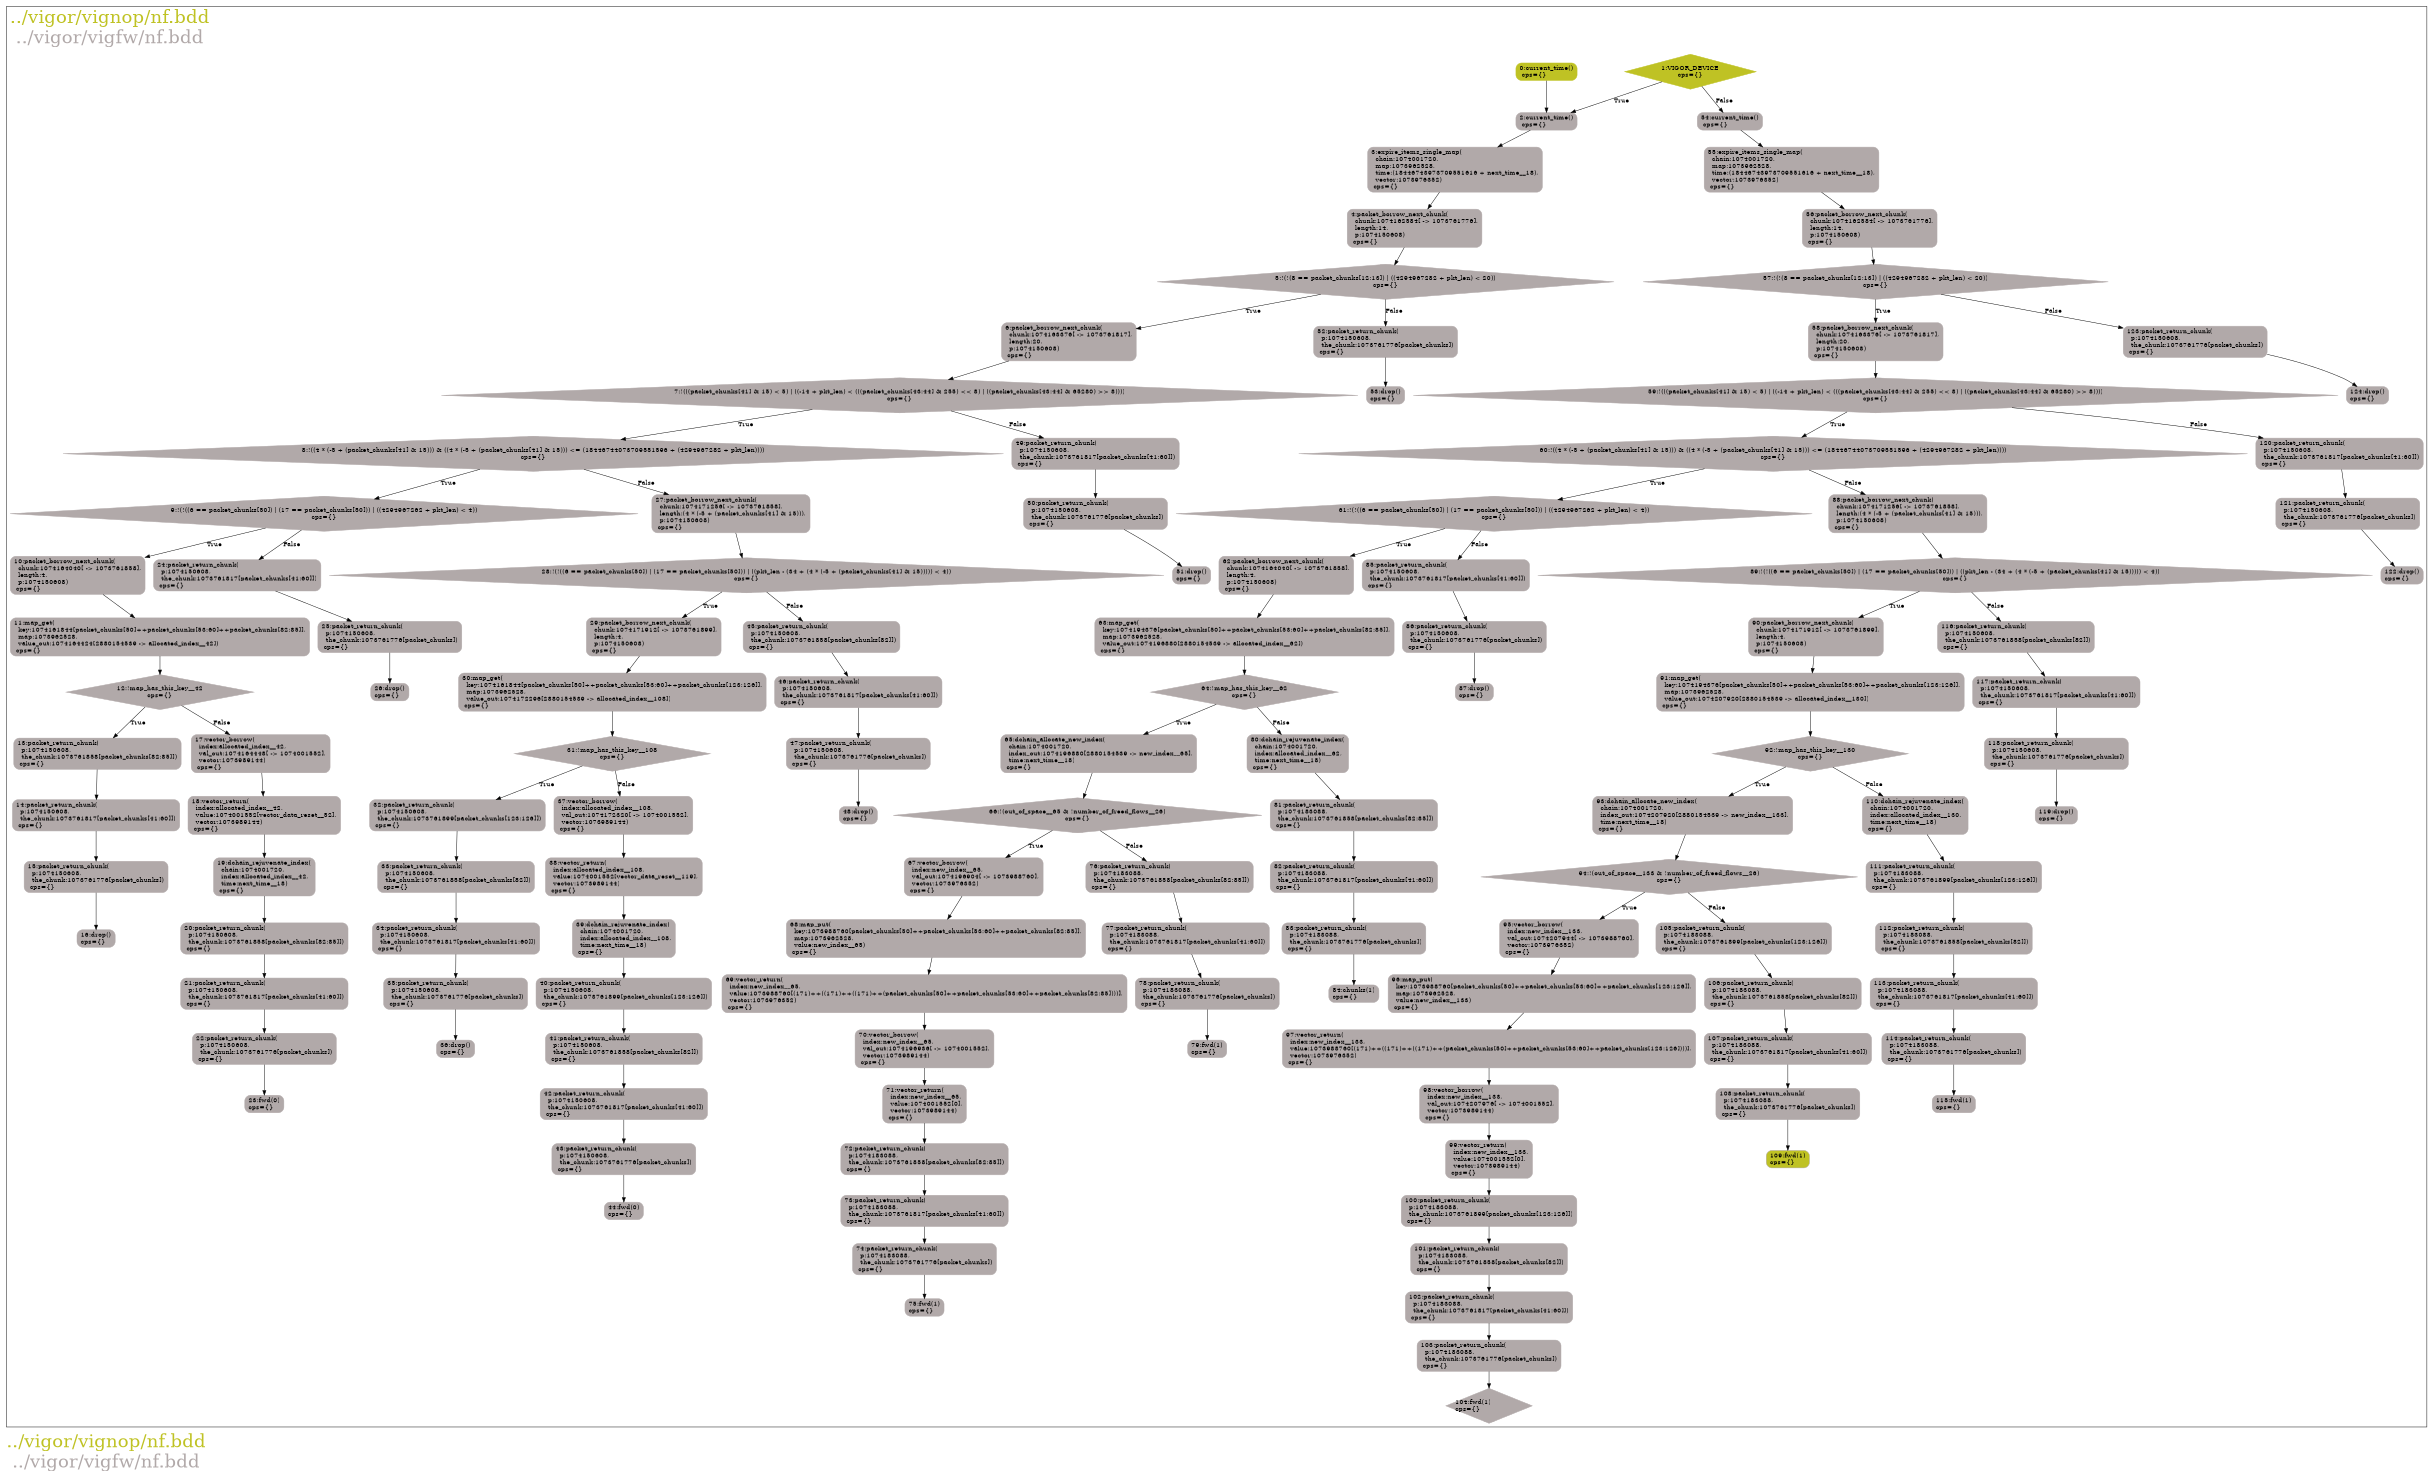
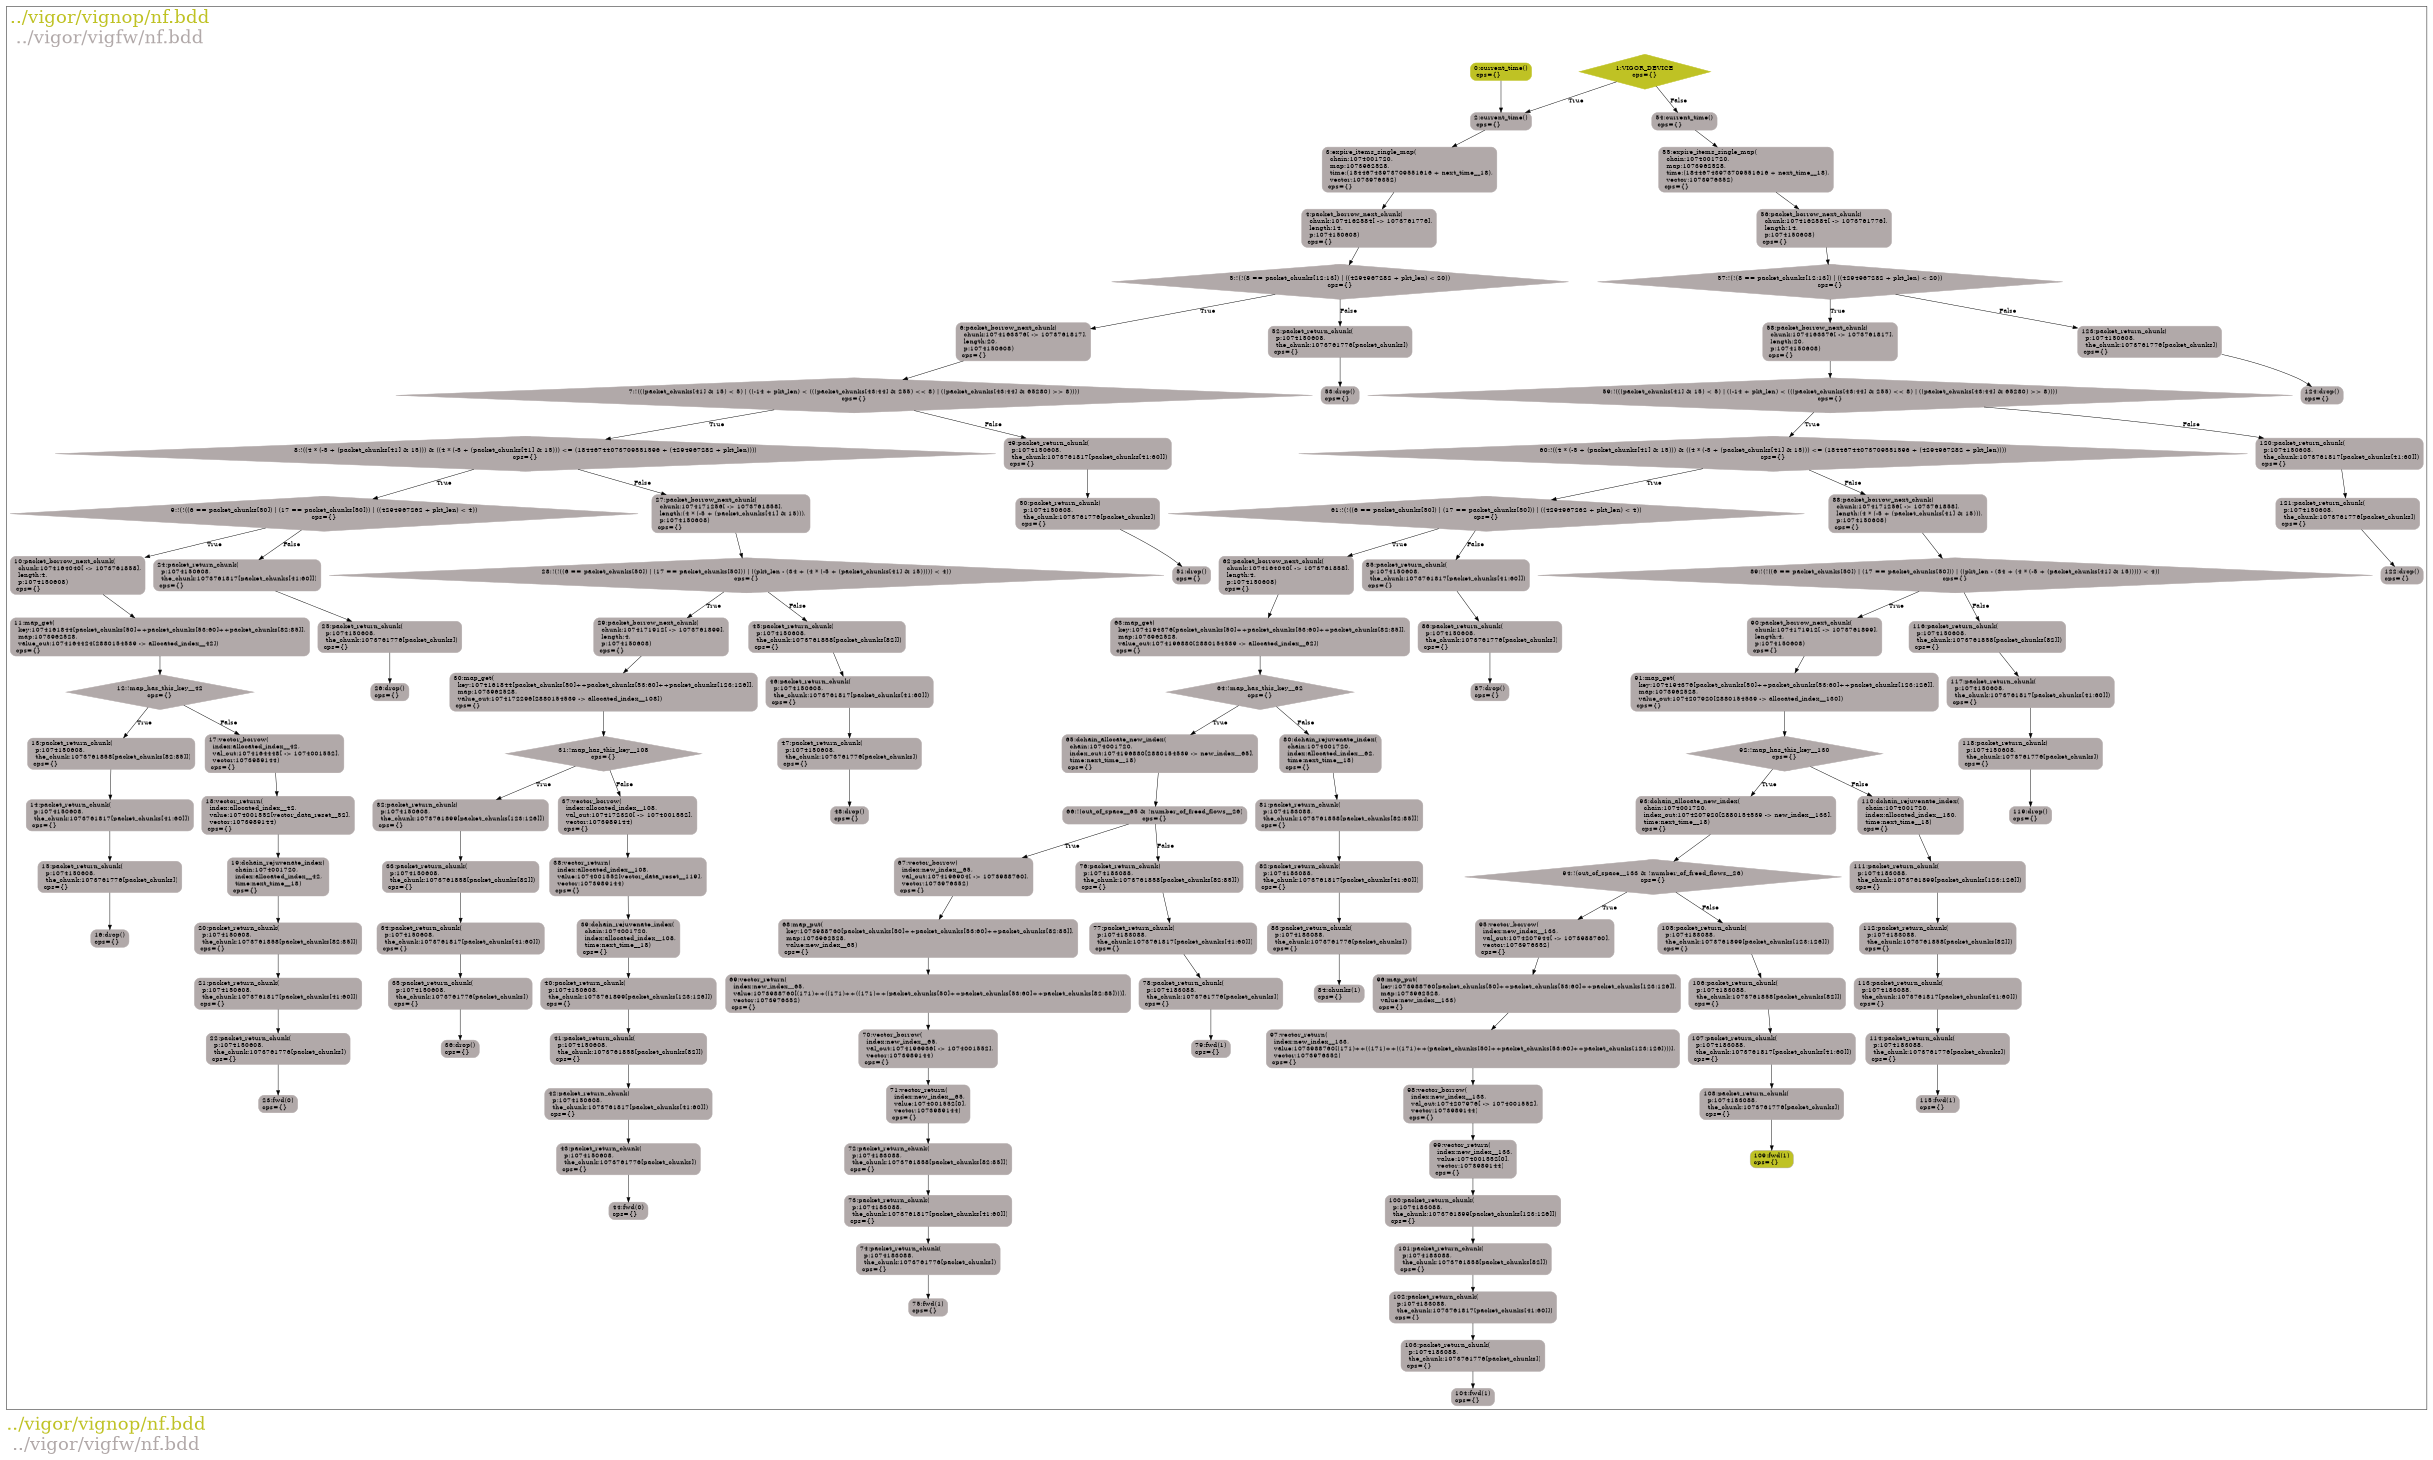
(1078, 815) -> (1155, 815)
(1489, 1406) -> (1473, 1397)
